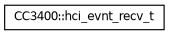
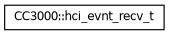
(84, 17) -> (84, 17)
